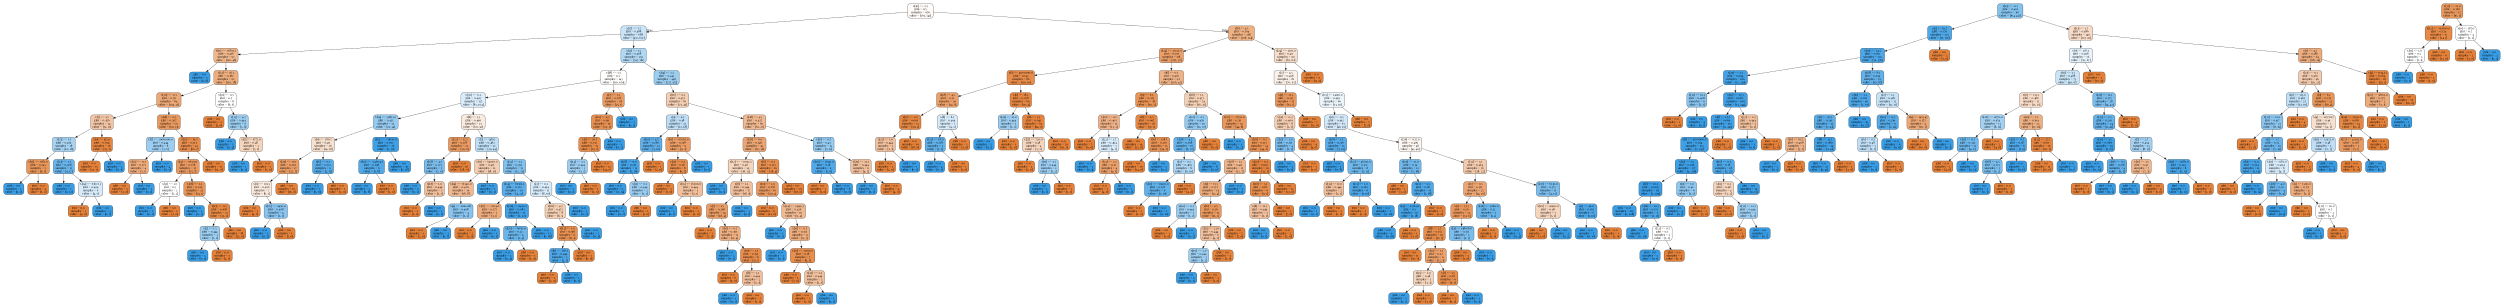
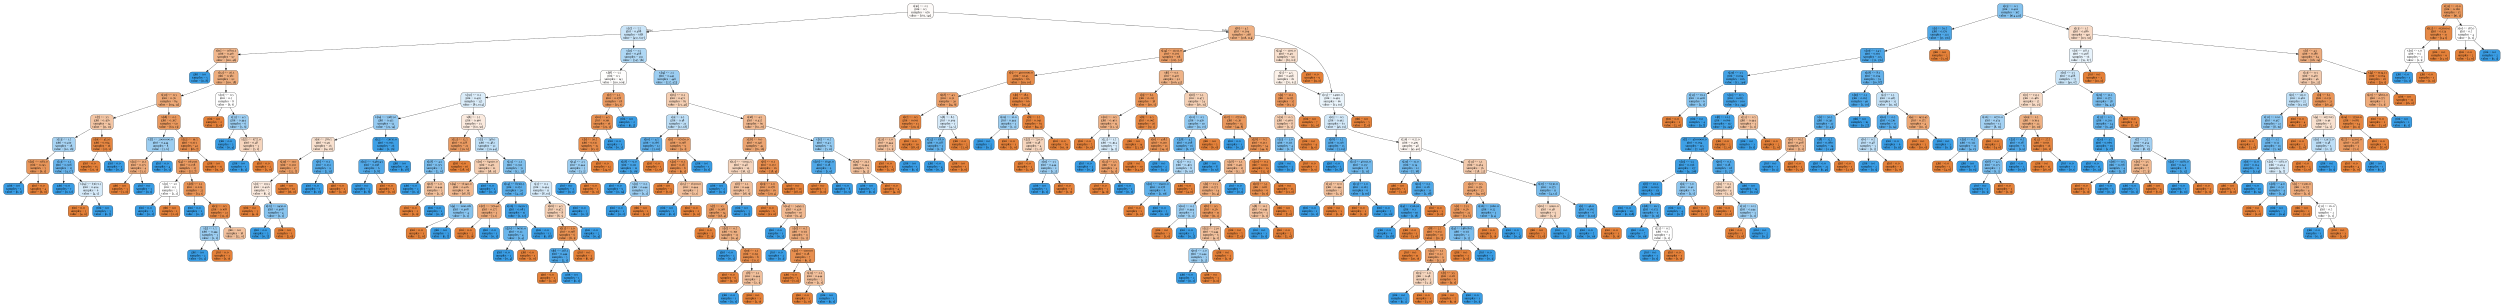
(1263, 44) -> (1303, 50)
(235, 233) -> (235, 233)
